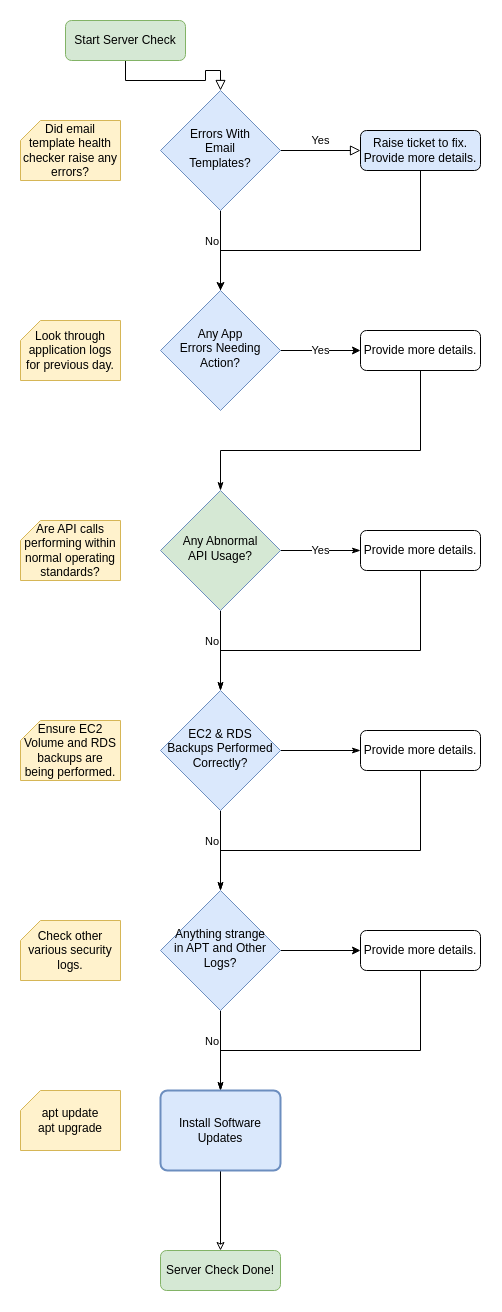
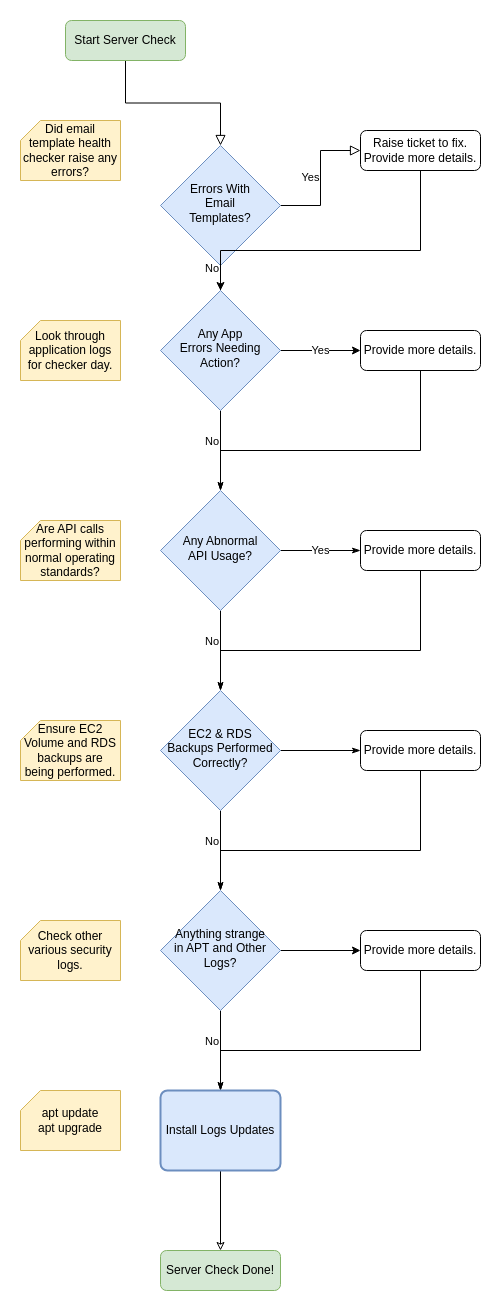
(221, 151) -> (221, 206)
(421, 151) -> (421, 151)
(71, 351) -> (71, 351)
none -> (221, 429)
(221, 551) -> (221, 551)
(221, 1131) -> (221, 1131)
